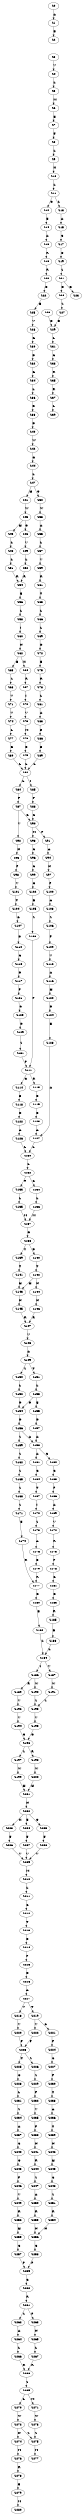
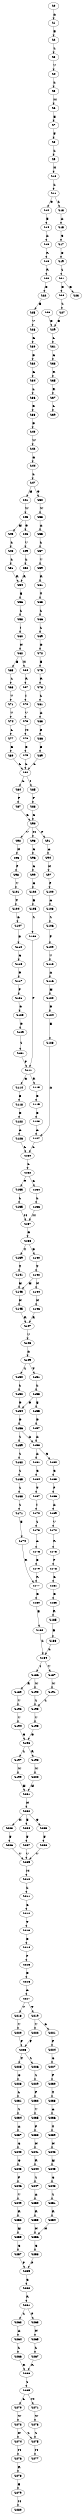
none -> (54, 48)
(18, 823) -> (26, 832)
